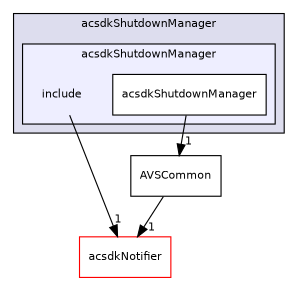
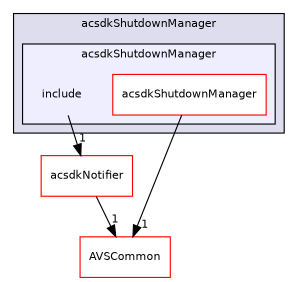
(189, 95) -> (189, 95)
(176, 176) -> (125, 257)
(154, 212) -> (104, 211)
